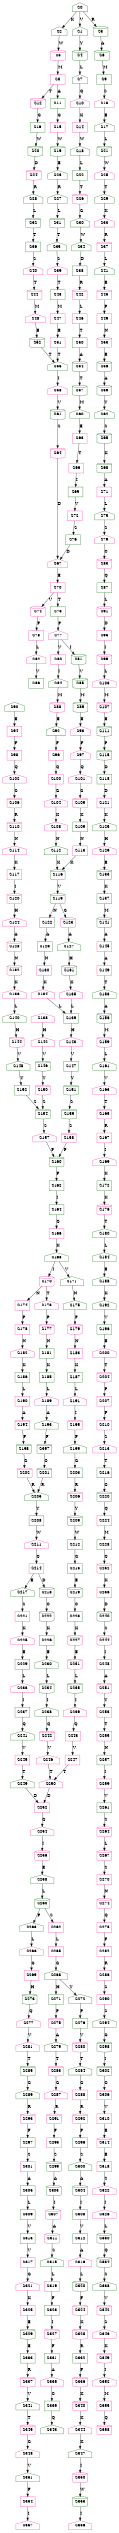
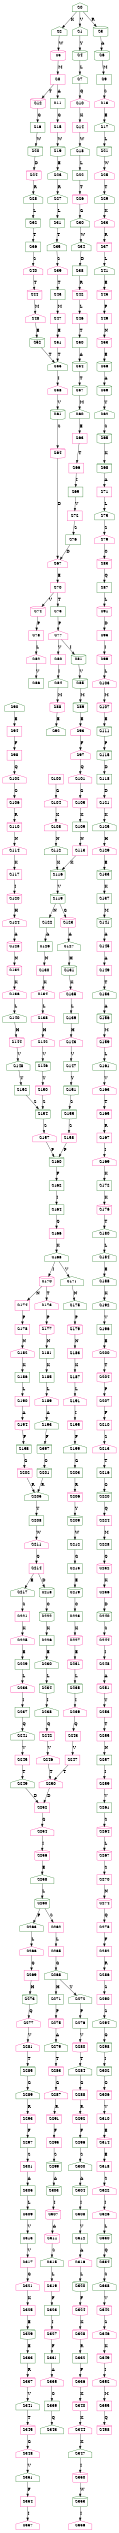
(56, 755) -> none
(55, 1005) -> (43, 1005)
(75, 1377) -> (75, 1377)
(104, 2430) -> (104, 2430)
